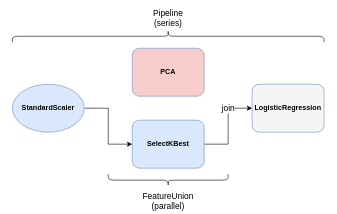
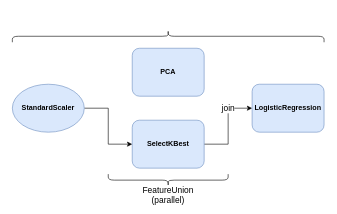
(168, 18) -> none
(168, 72) -> (168, 72)
(288, 108) -> (288, 108)
(168, 201) -> (168, 195)
